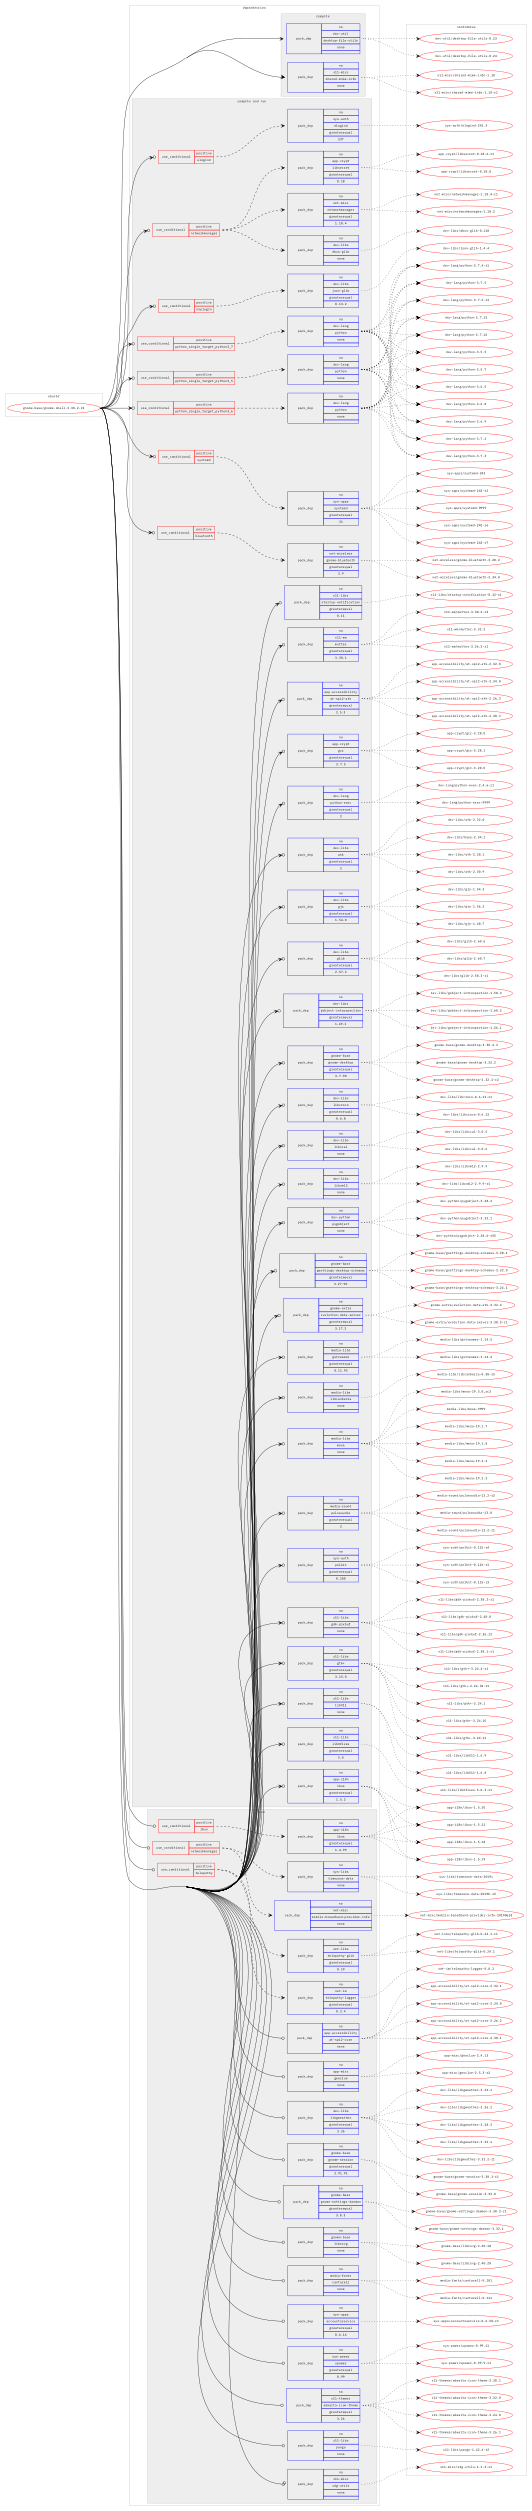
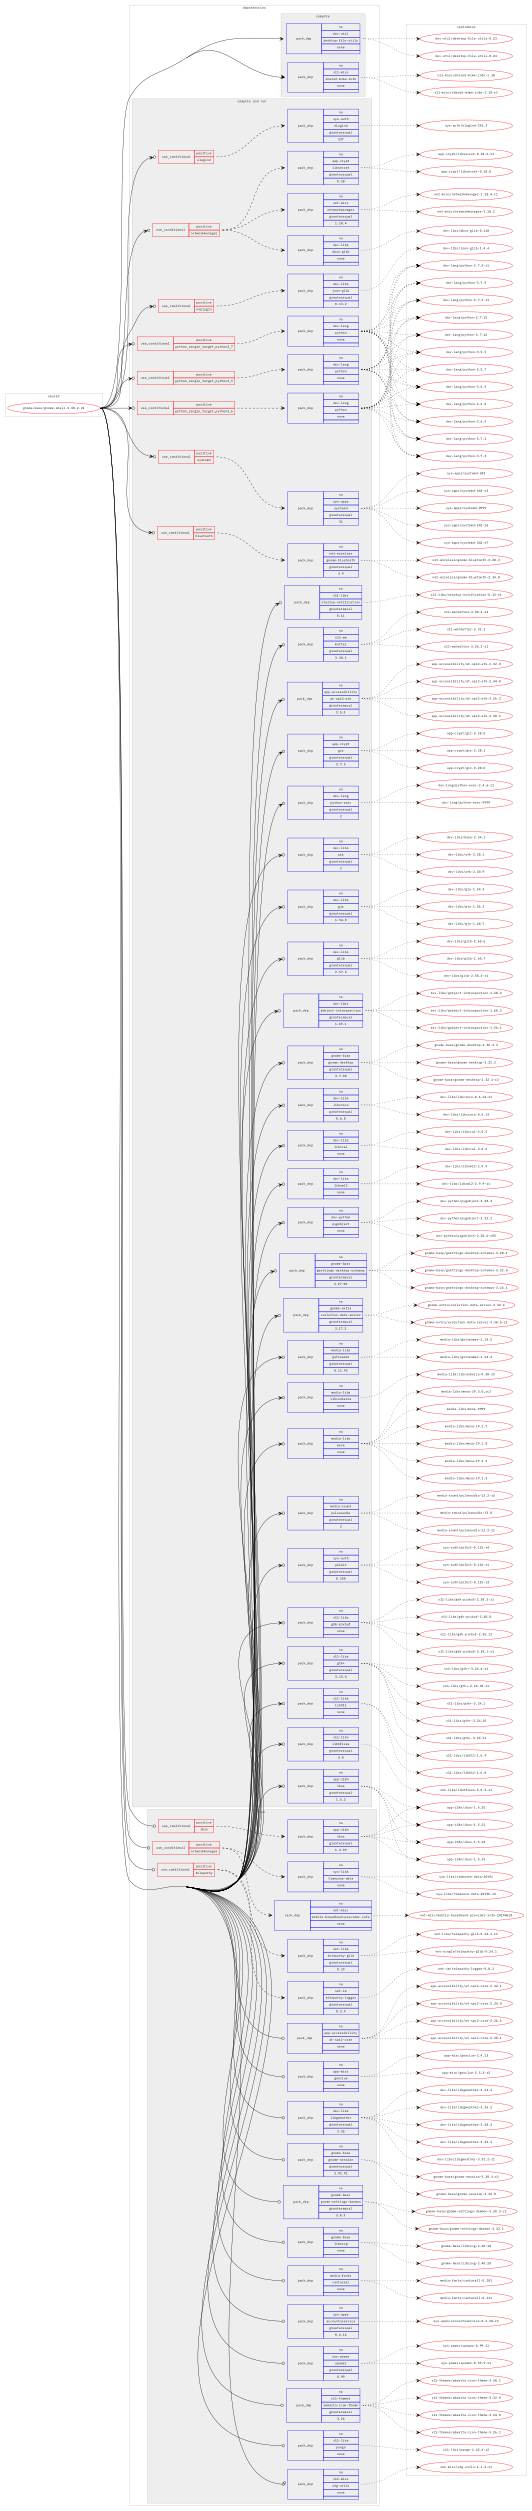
(466, 820) -> none
(466, 1305) -> (466, 1305)
(466, 1952) -> (466, 1952)
